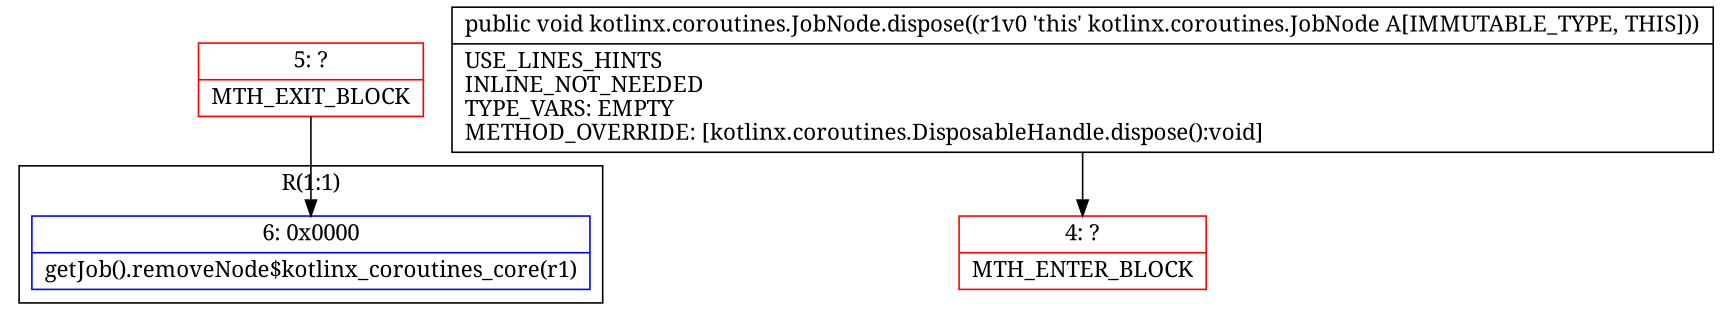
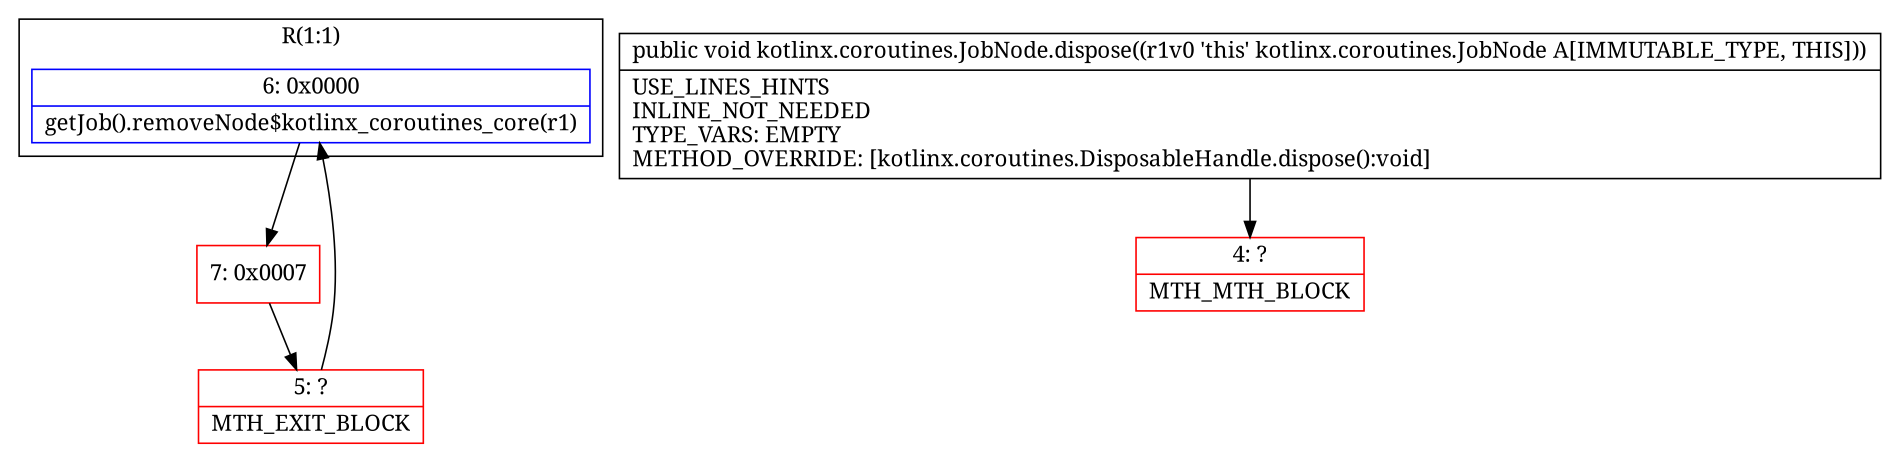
(1083, 270) -> (1250, 292)
none -> (258, 274)
